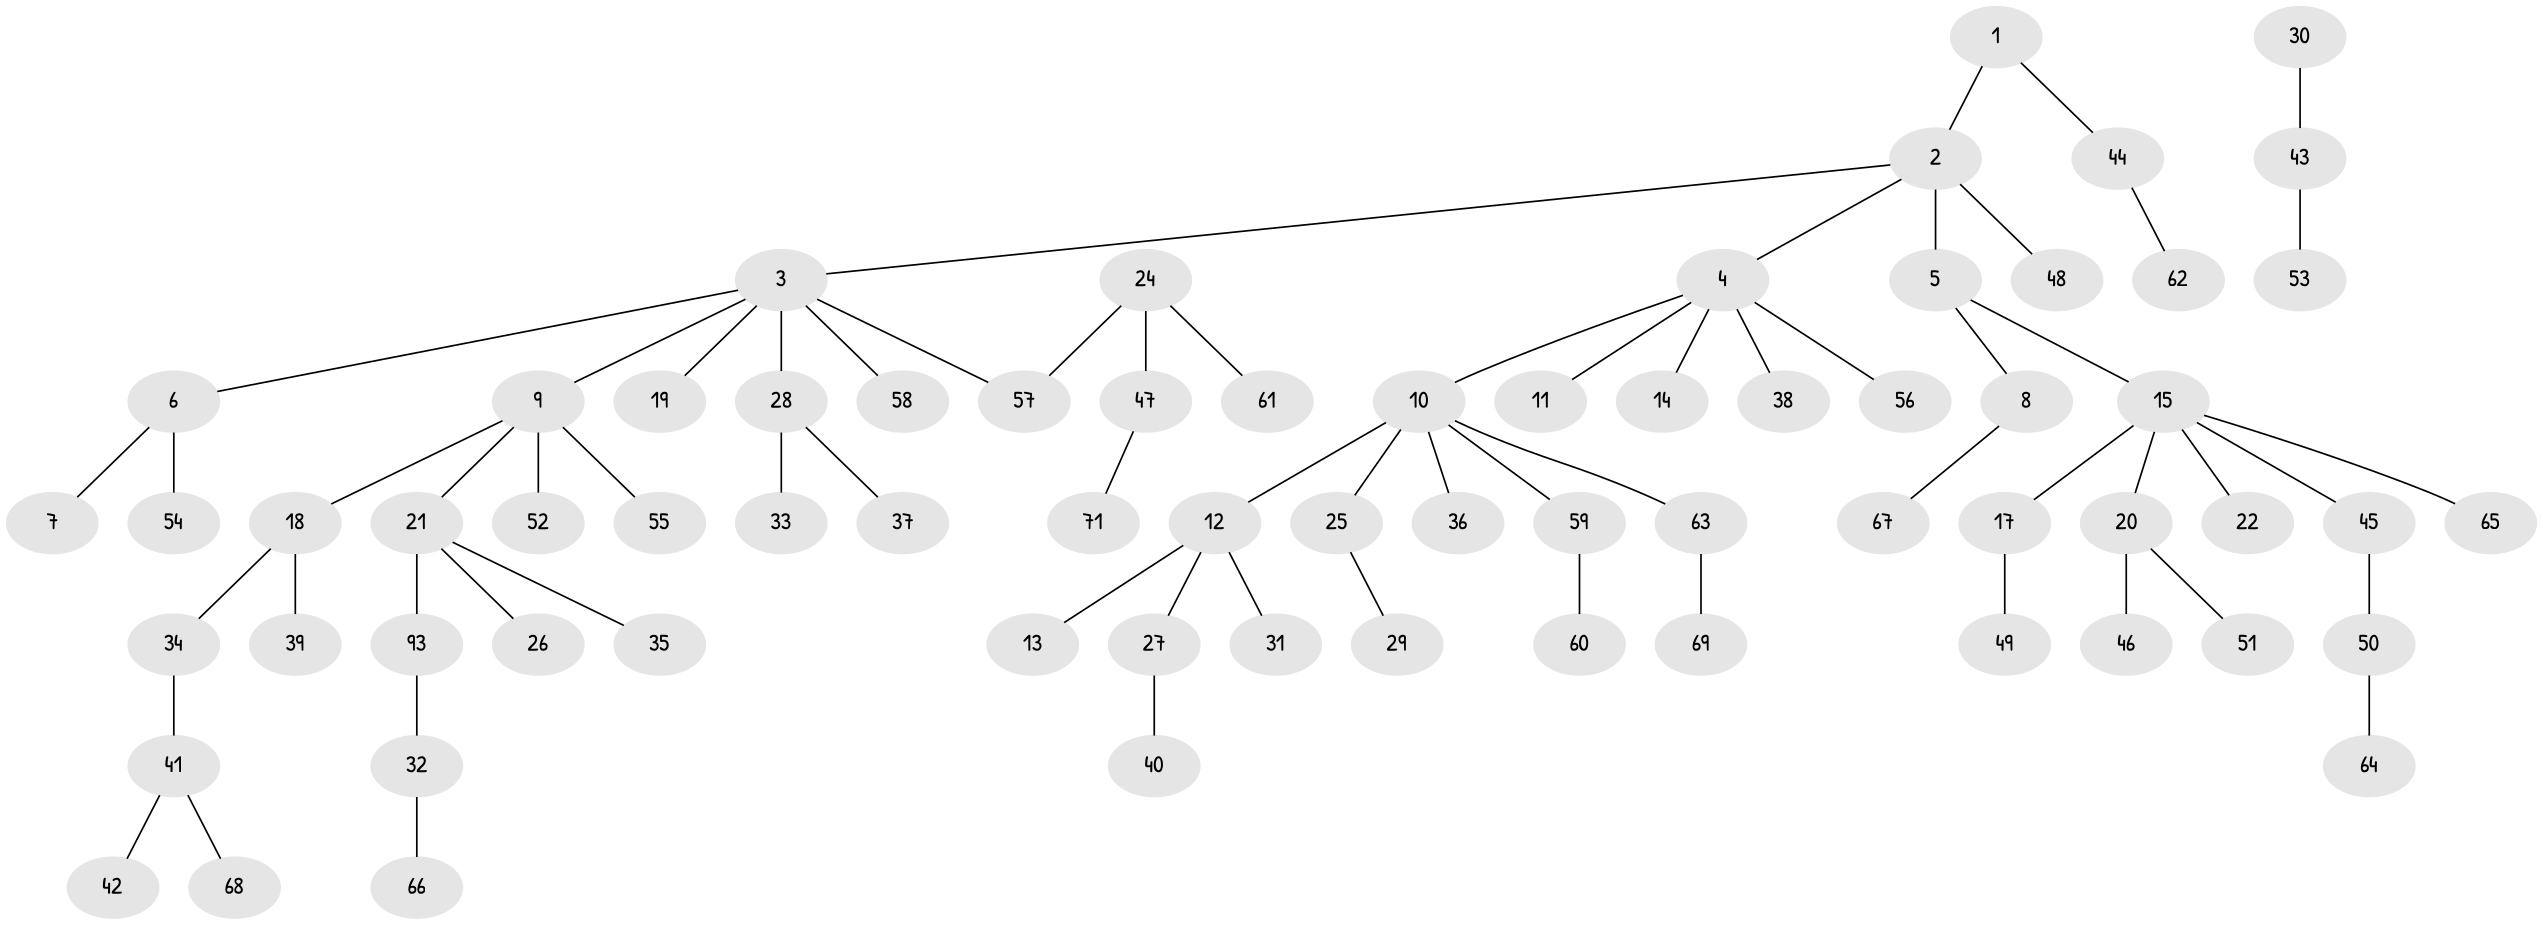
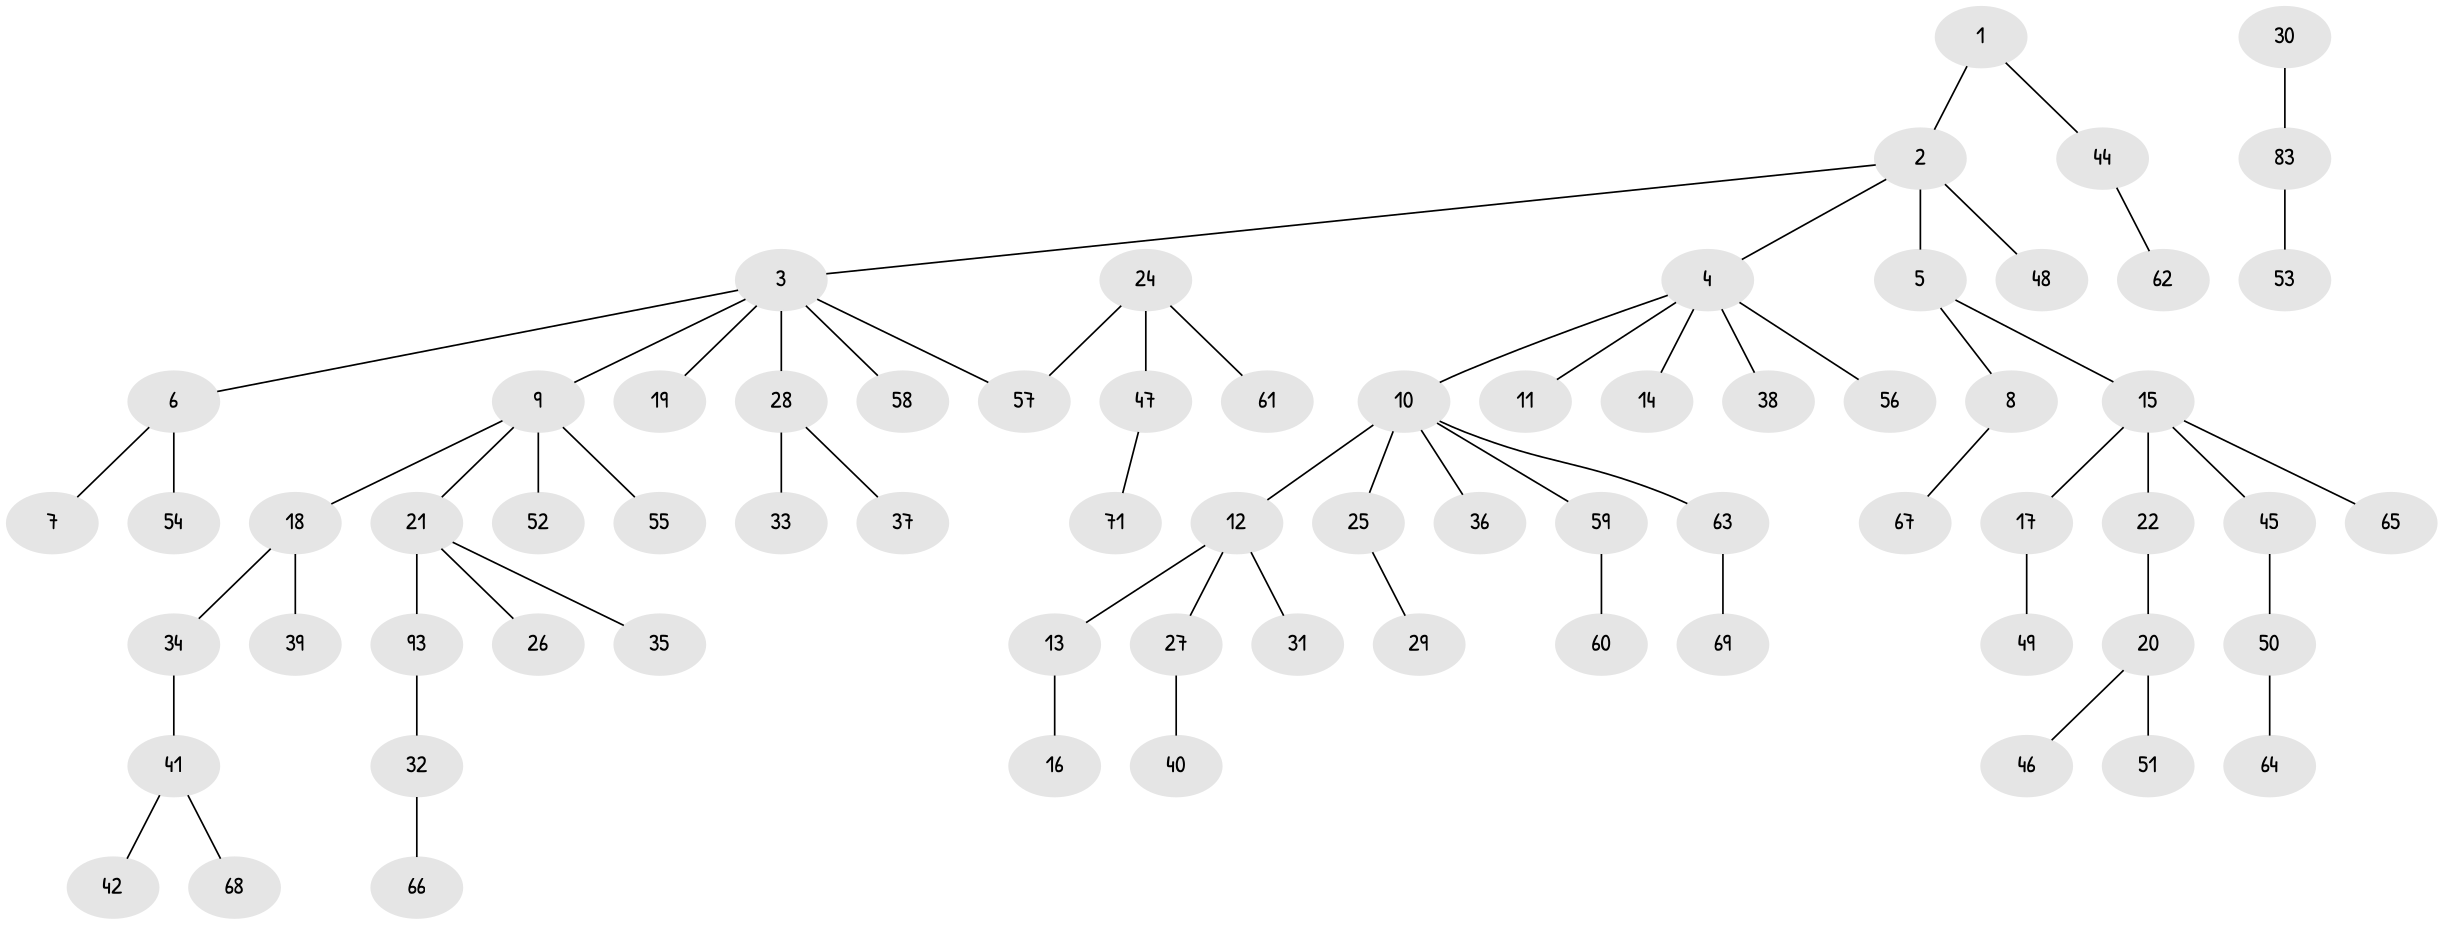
(2300, 159) -> (2285, 159)
(2145, 462) -> (2148, 584)
none -> (1055, 766)
